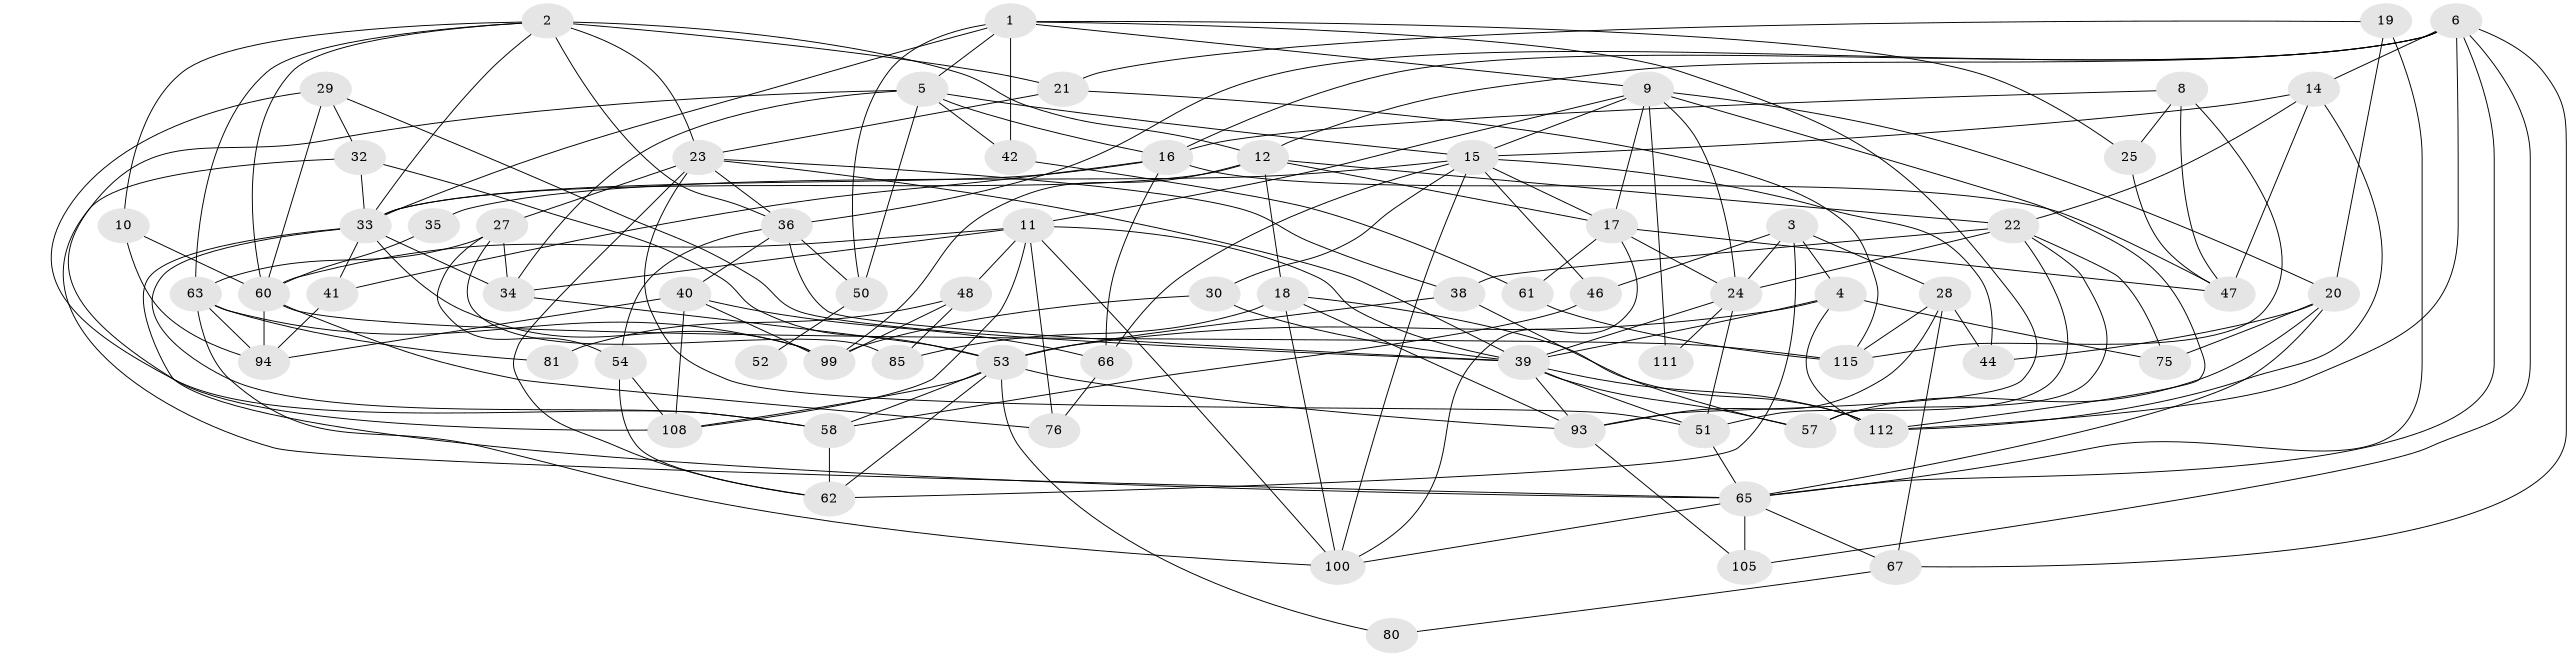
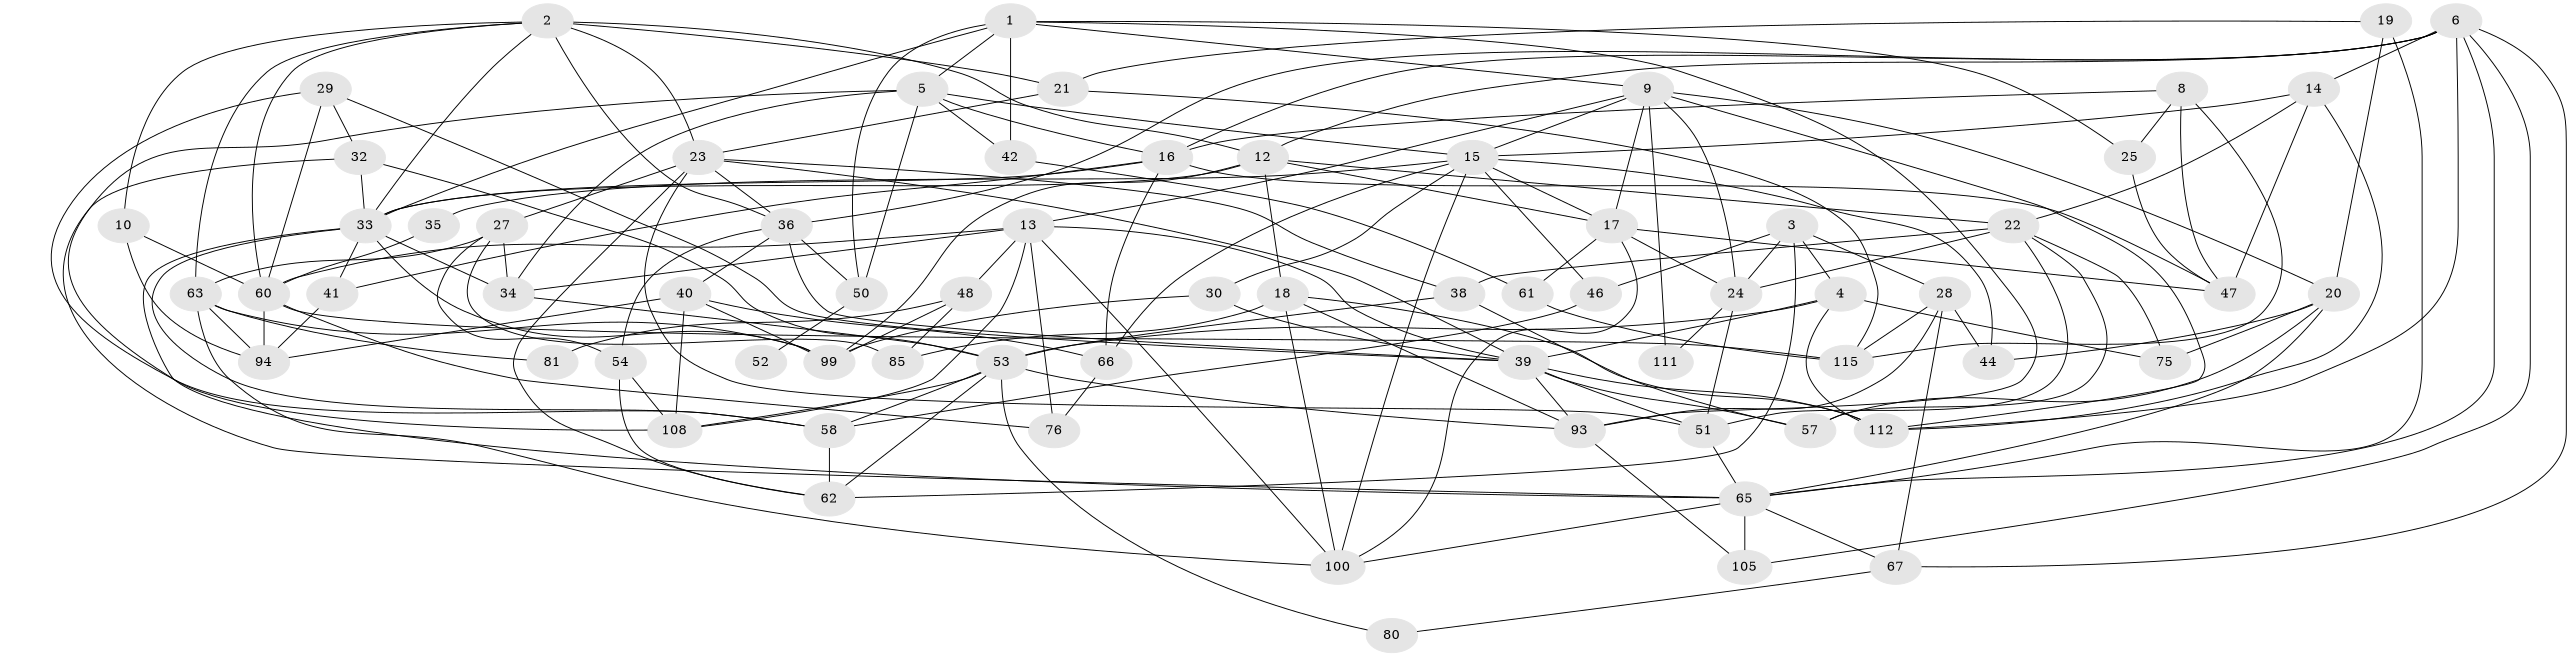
(1029, 226) -> (1029, 226)
(1613, 333) -> none
